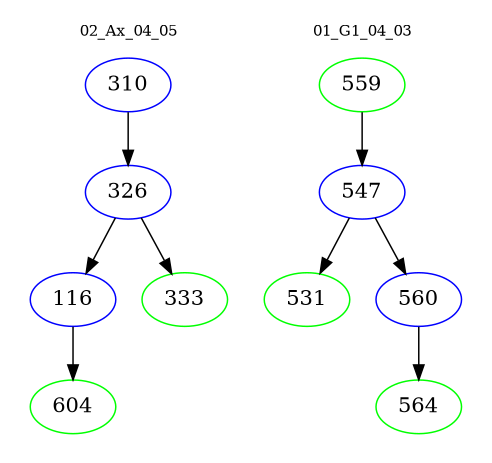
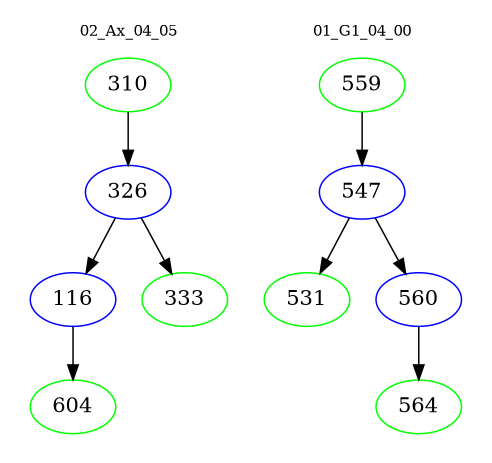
(363, 32) -> (363, 32)
(128, 85) -> (128, 85)
